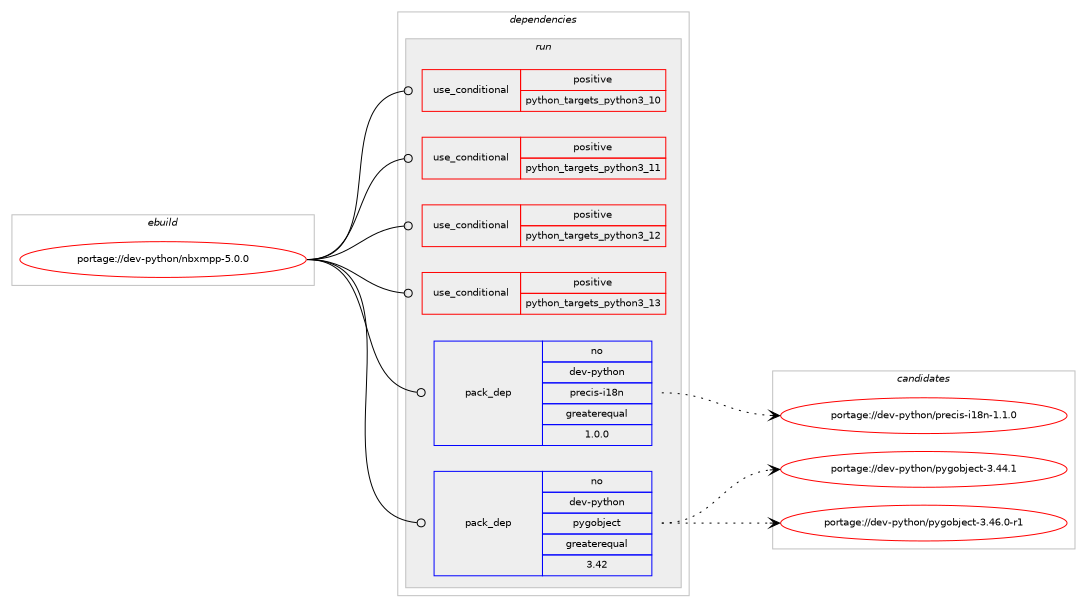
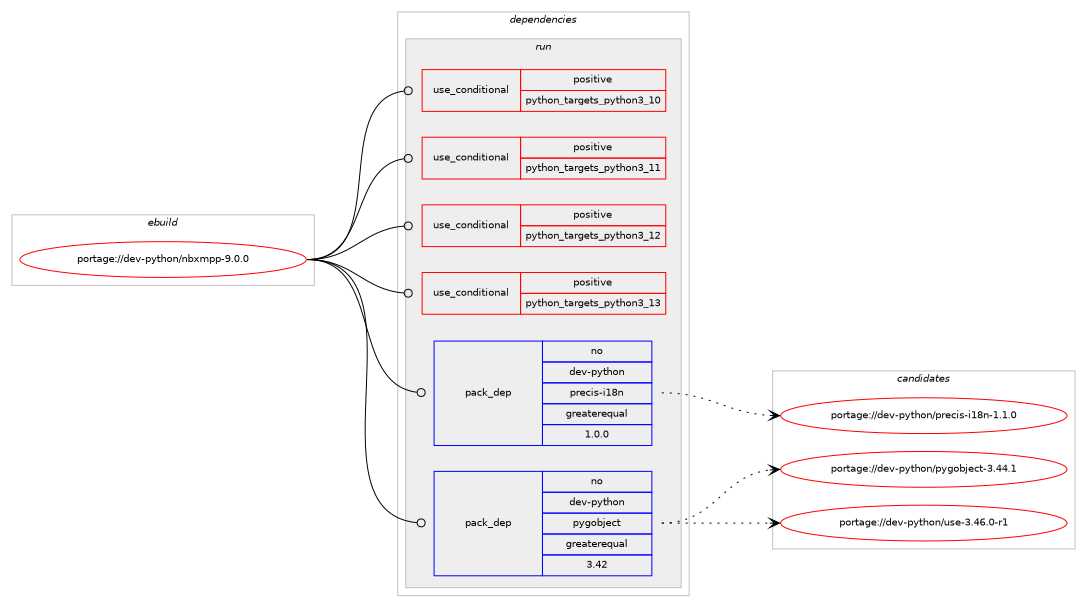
(163, 260) -> (163, 260)
(924, 523) -> (924, 523)
